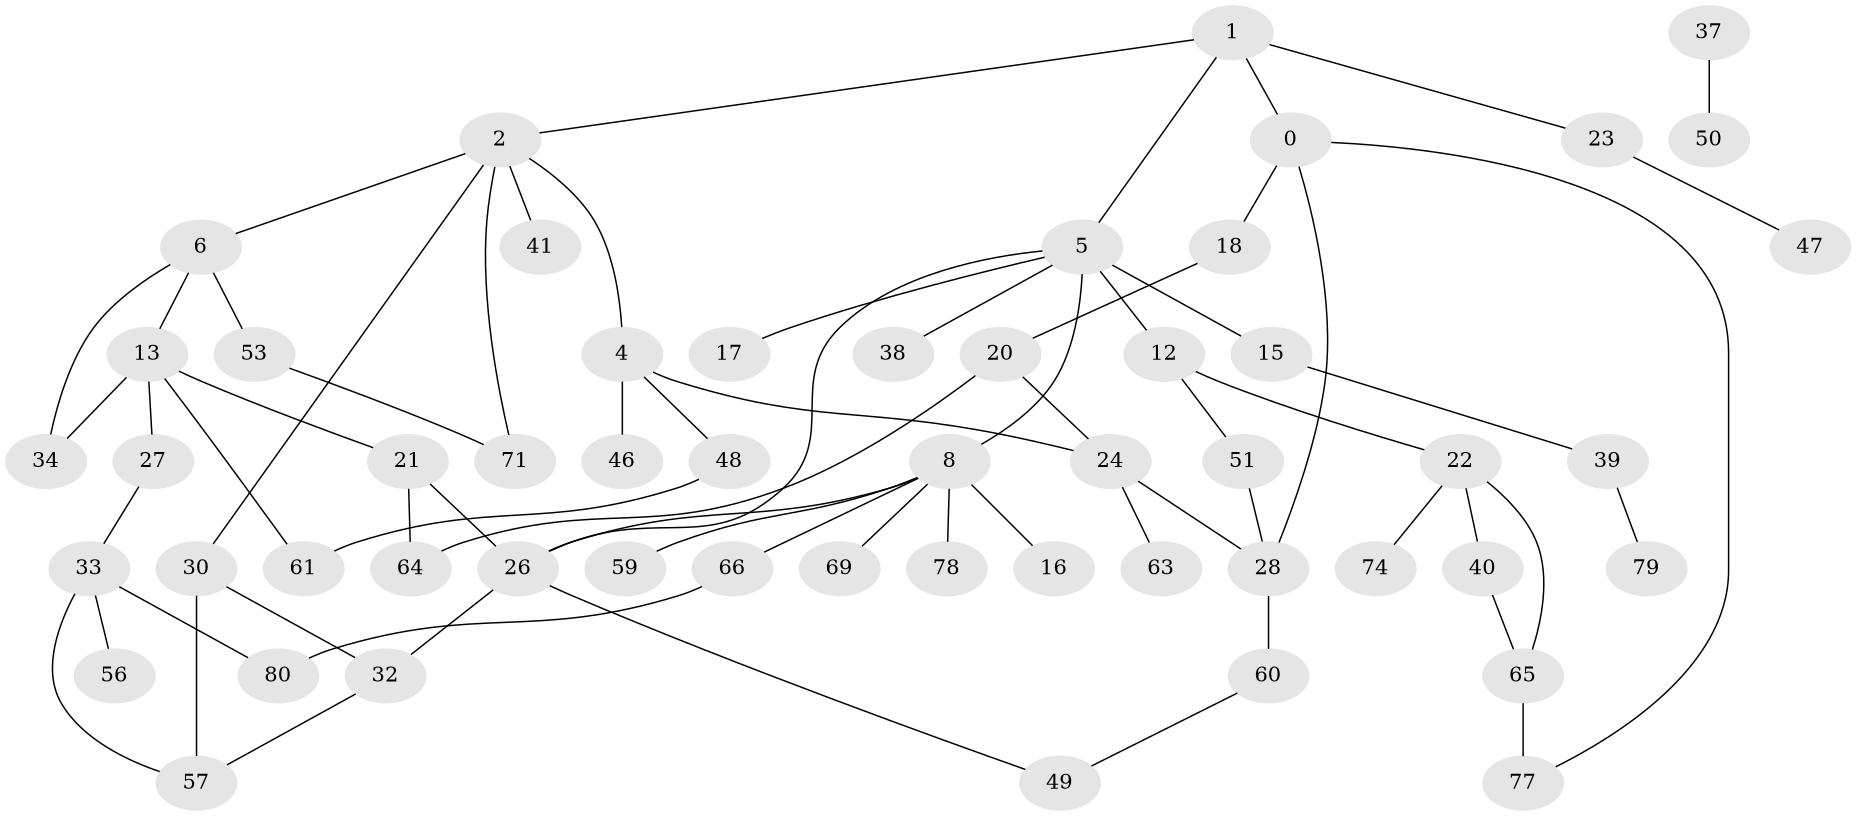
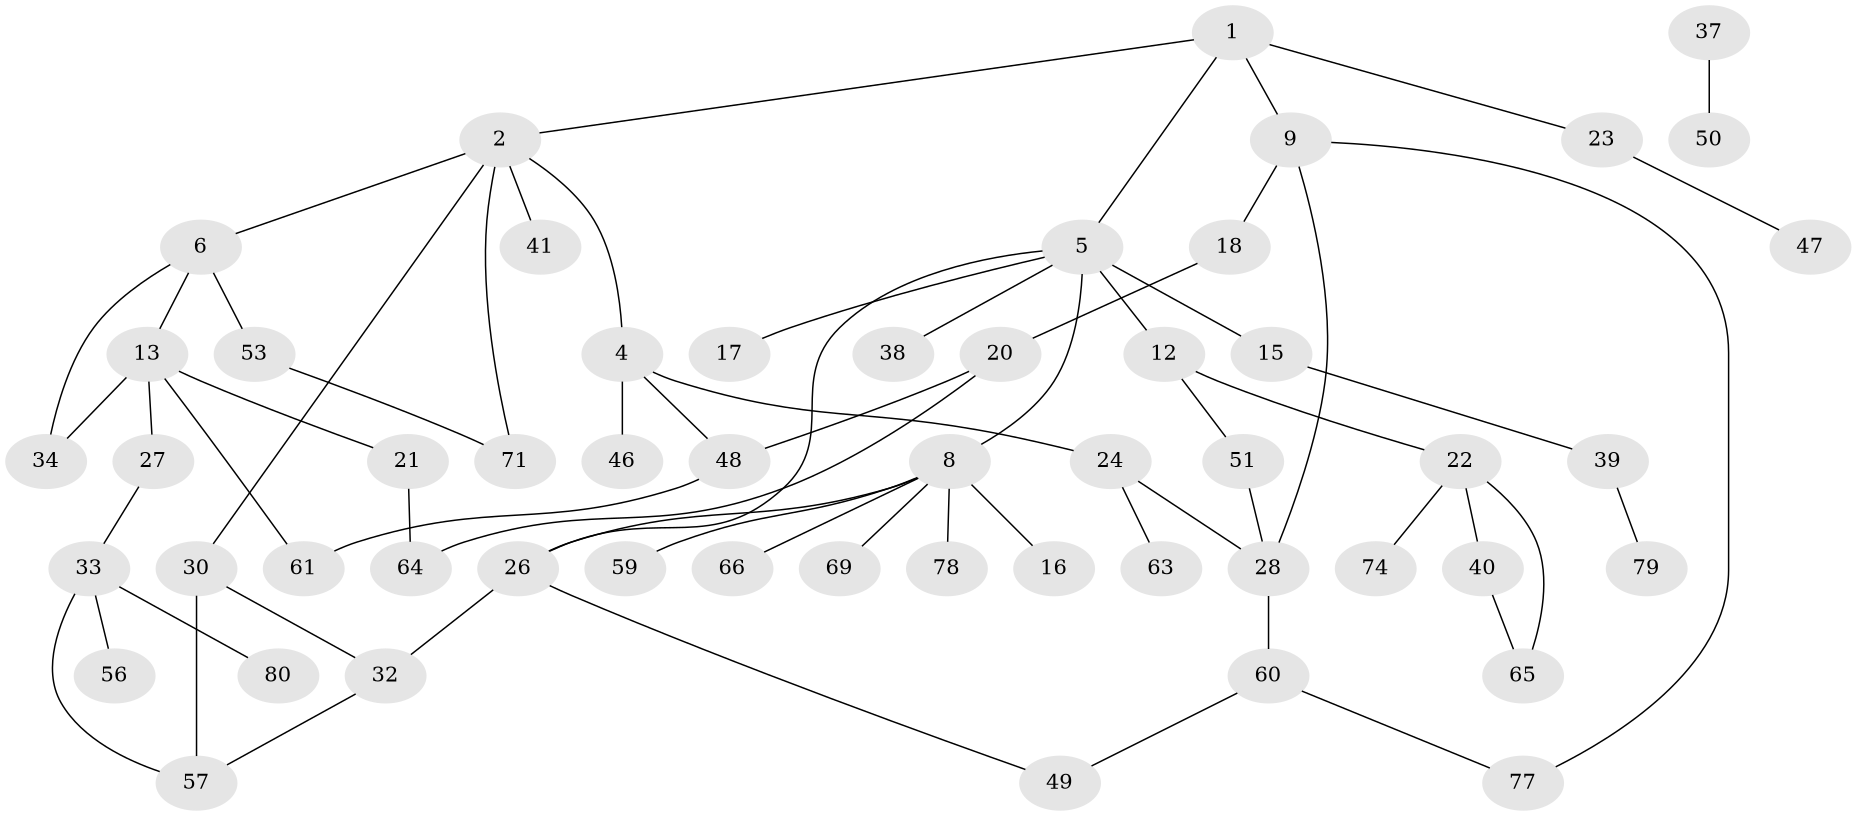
(1291, 140) -> (1291, 140)
(1056, 408) -> (883, 406)
(458, 511) -> none
(505, 622) -> none
(1523, 730) -> (1396, 730)
